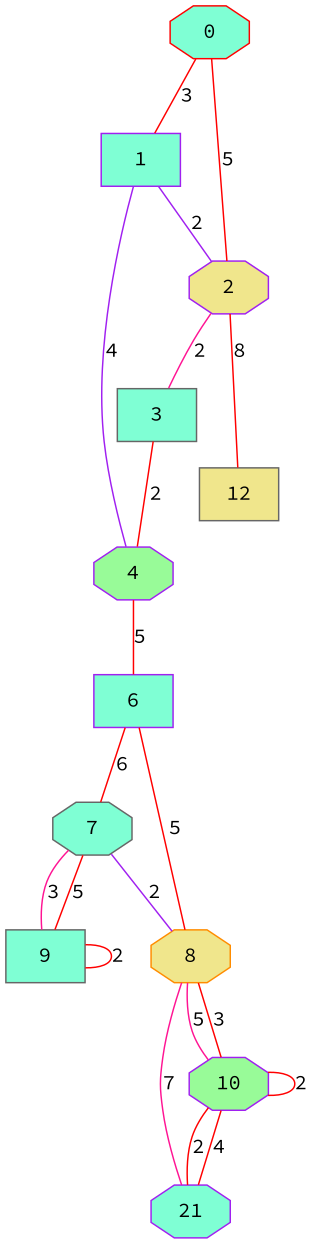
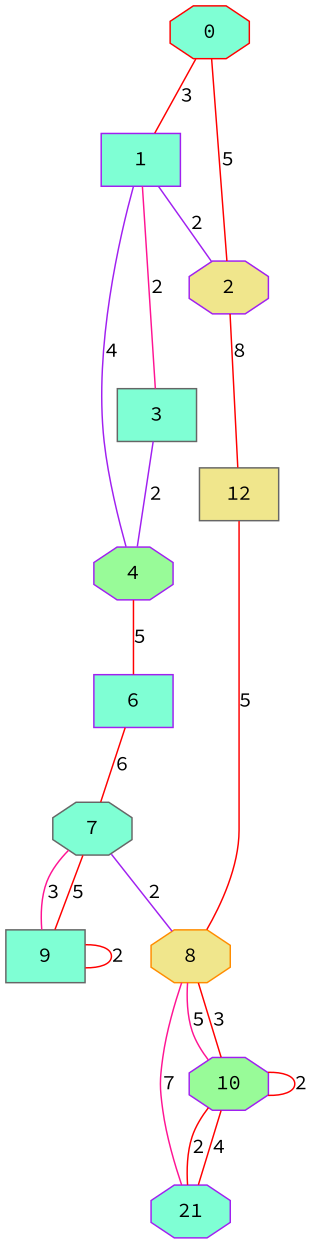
(188, 350) -> (149, 288)
(145, 494) -> (145, 494)
(162, 829) -> (239, 728)
